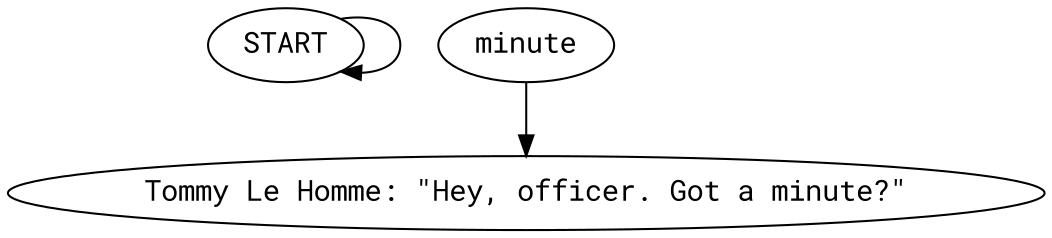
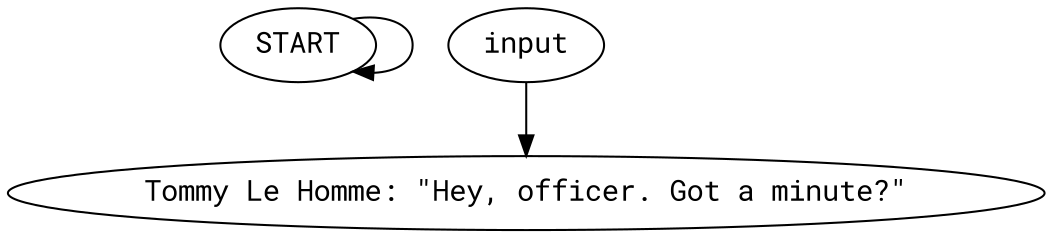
(526, 45) -> (526, 45)
